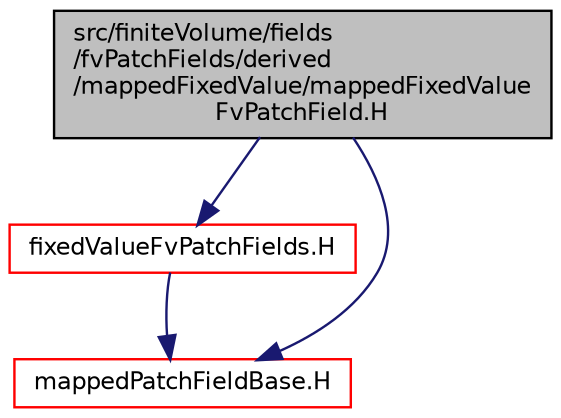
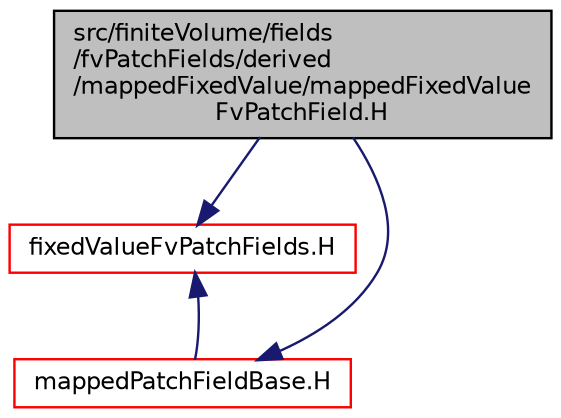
(167, 304) -> (199, 328)
